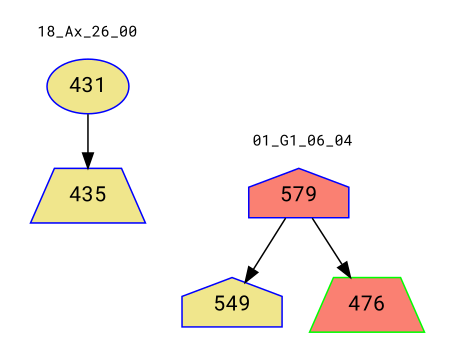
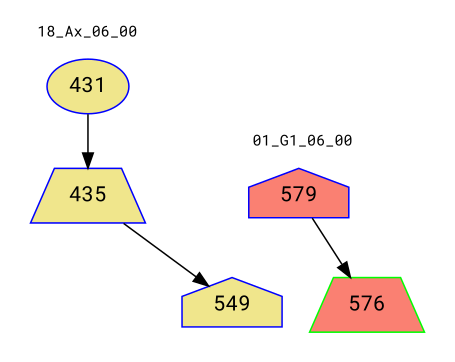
(88, 33) -> (88, 33)
(303, 142) -> (303, 142)
(270, 244) -> (160, 250)
(367, 305) -> (367, 305)
